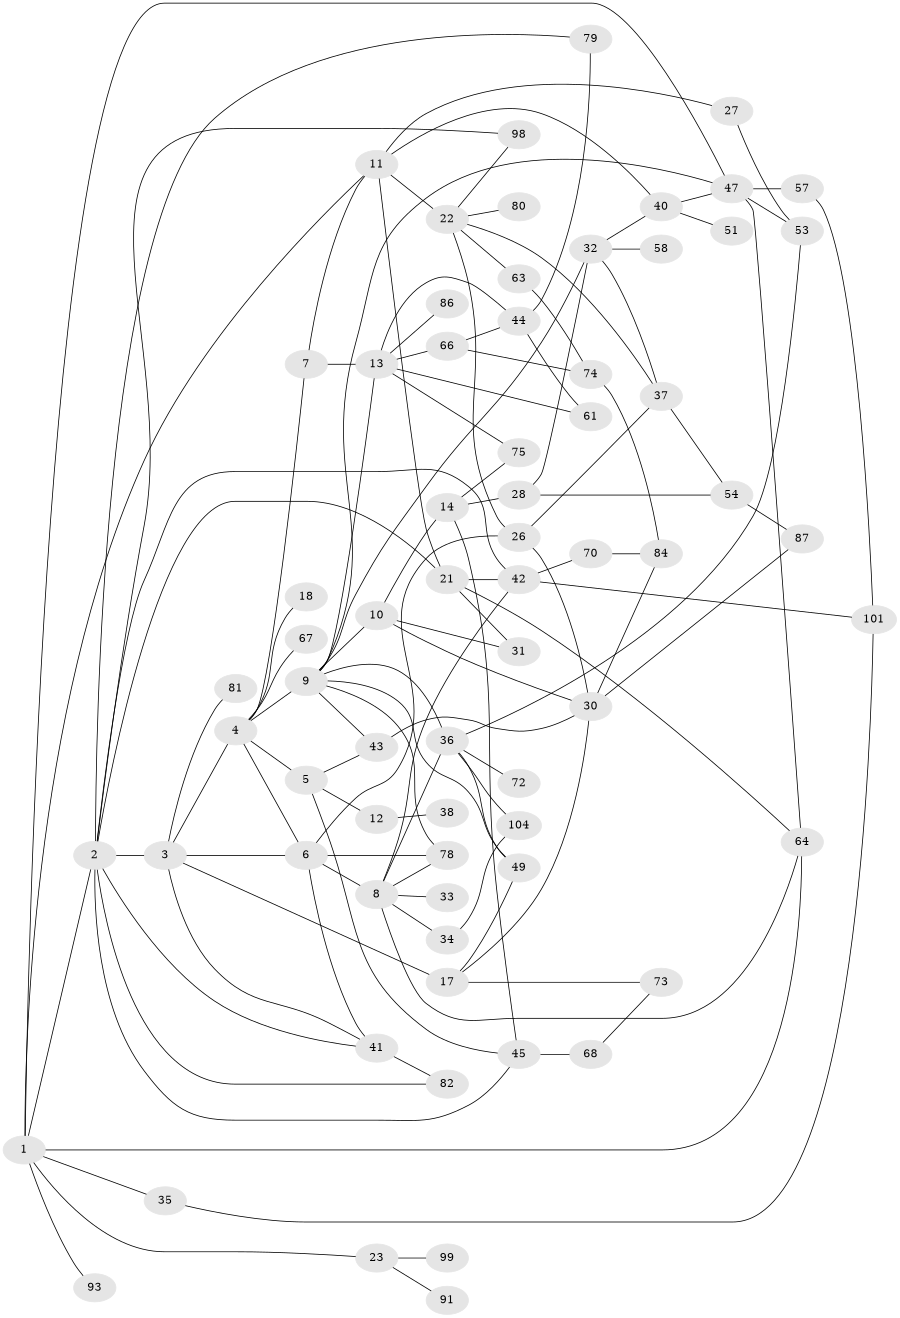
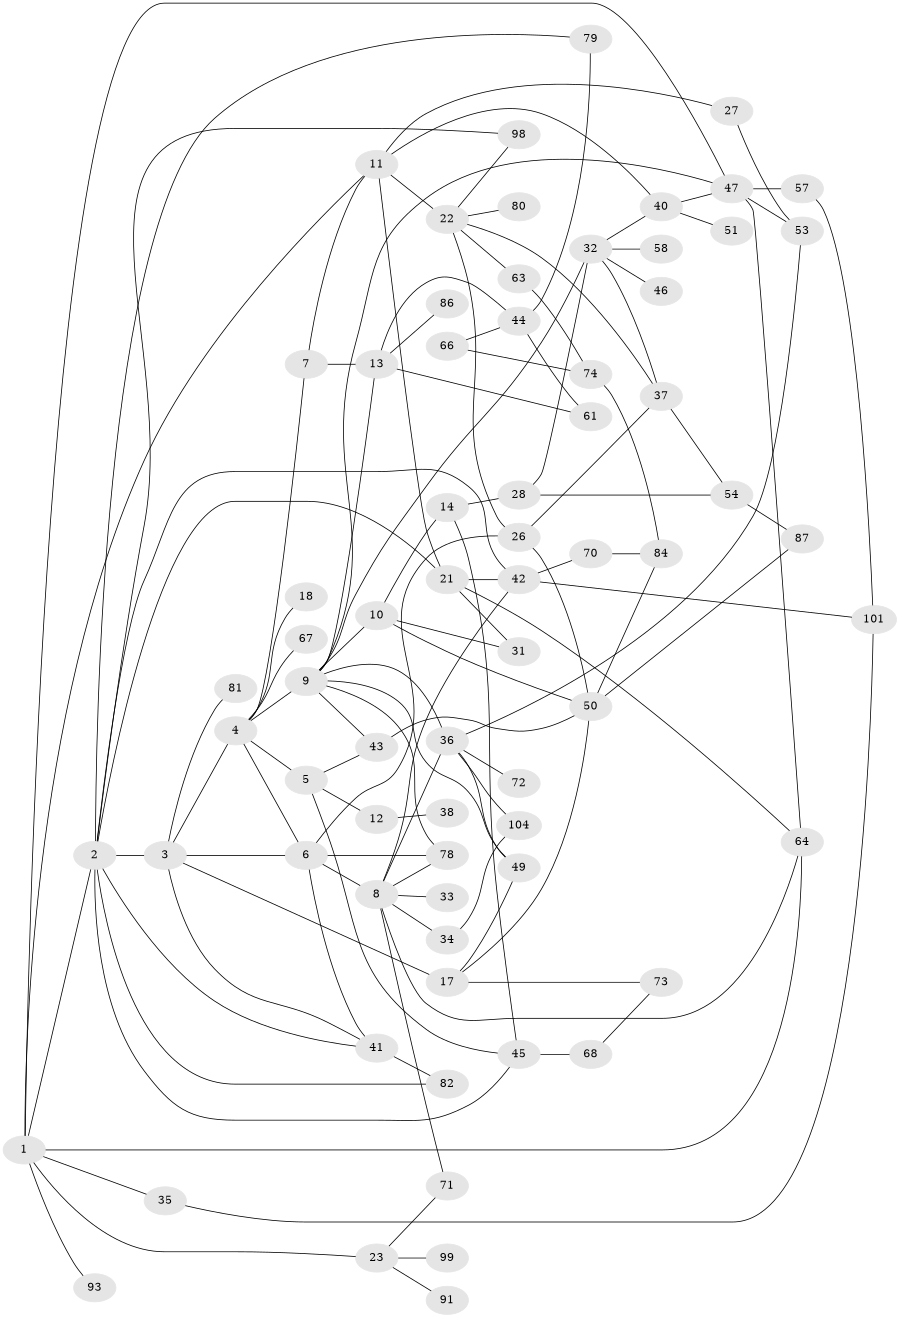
none -> (661, 291)
(412, 355) -> none
(519, 453) -> none
(591, 707) -> (591, 707)
none -> (447, 1186)
